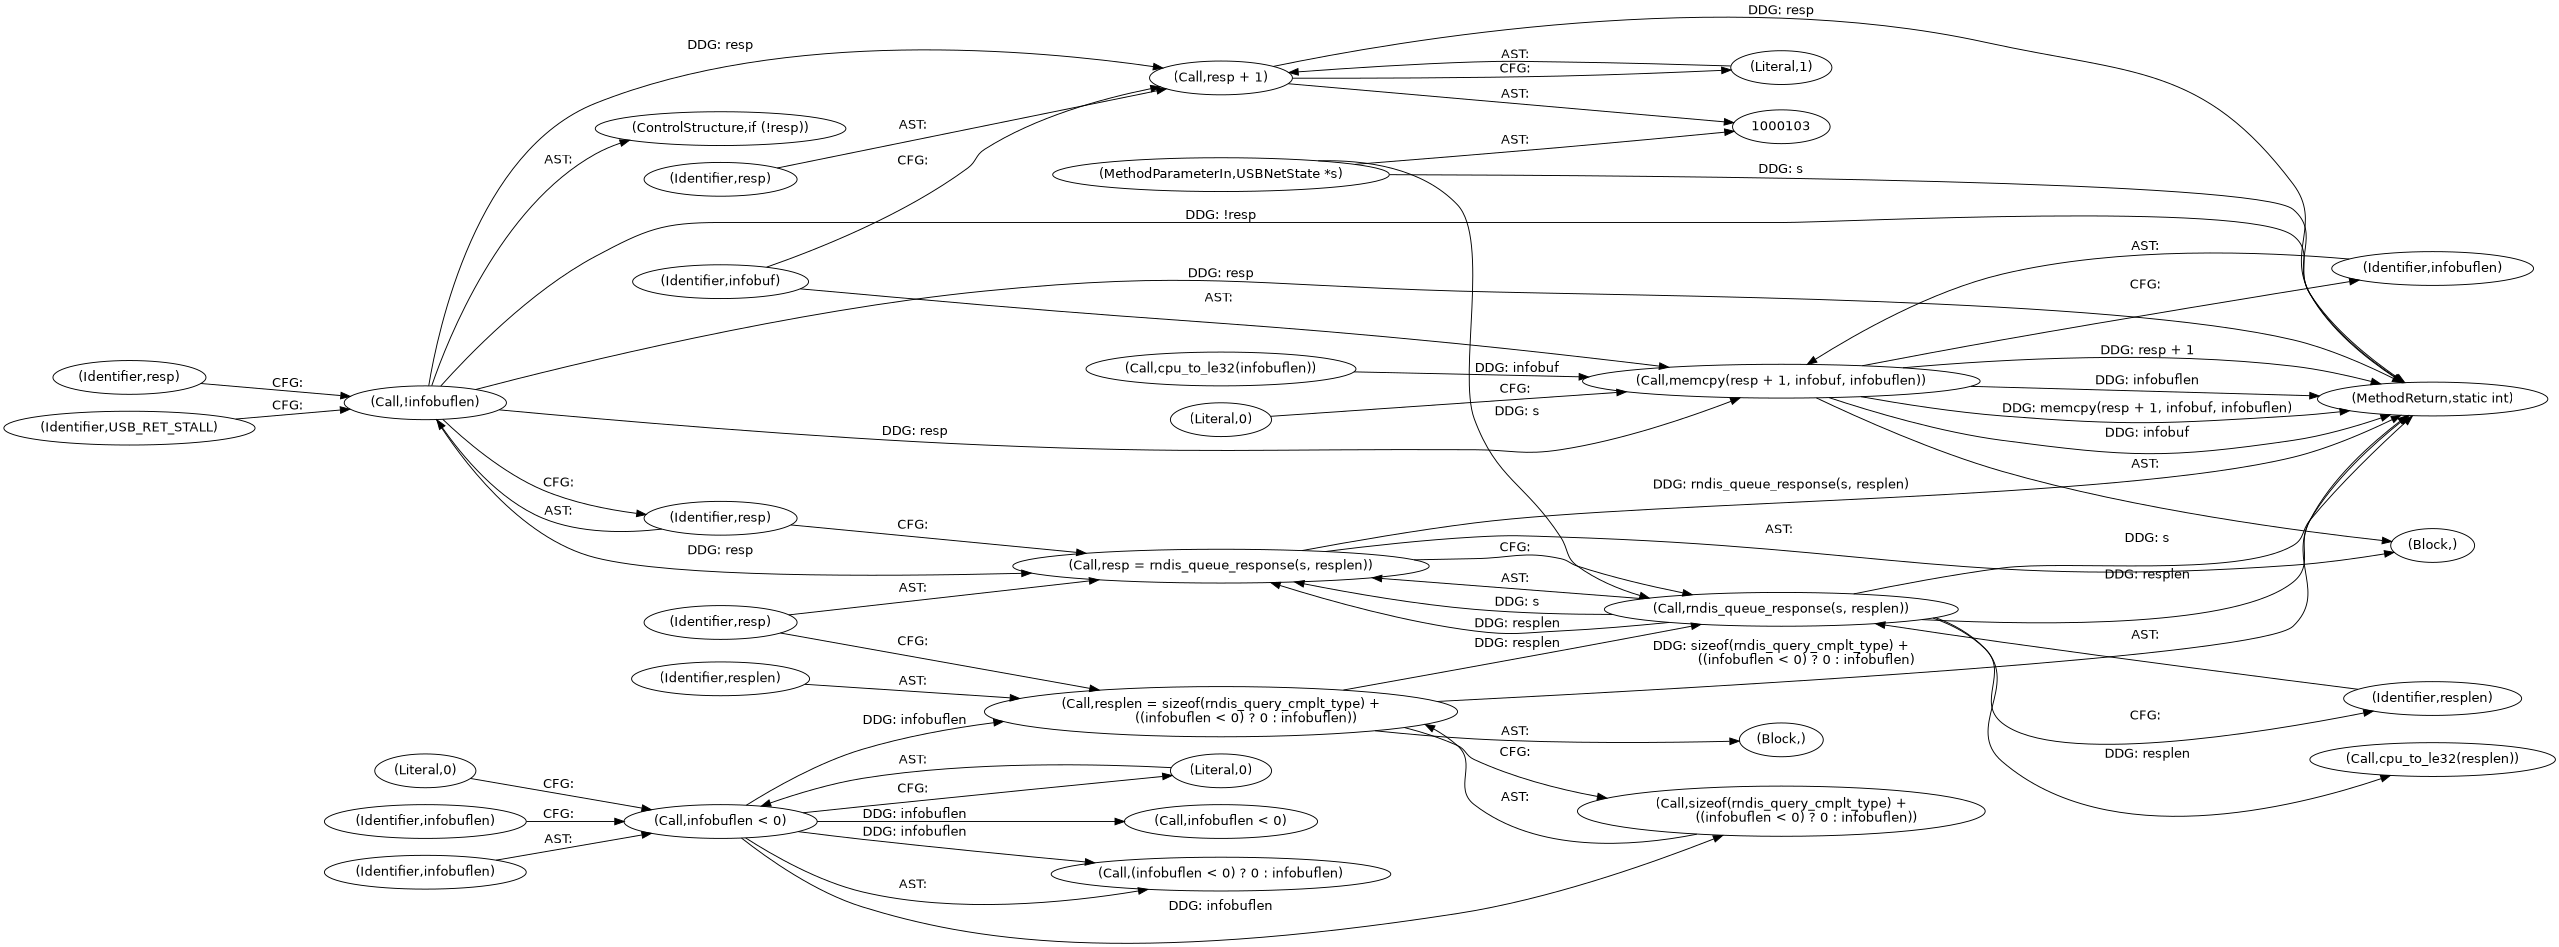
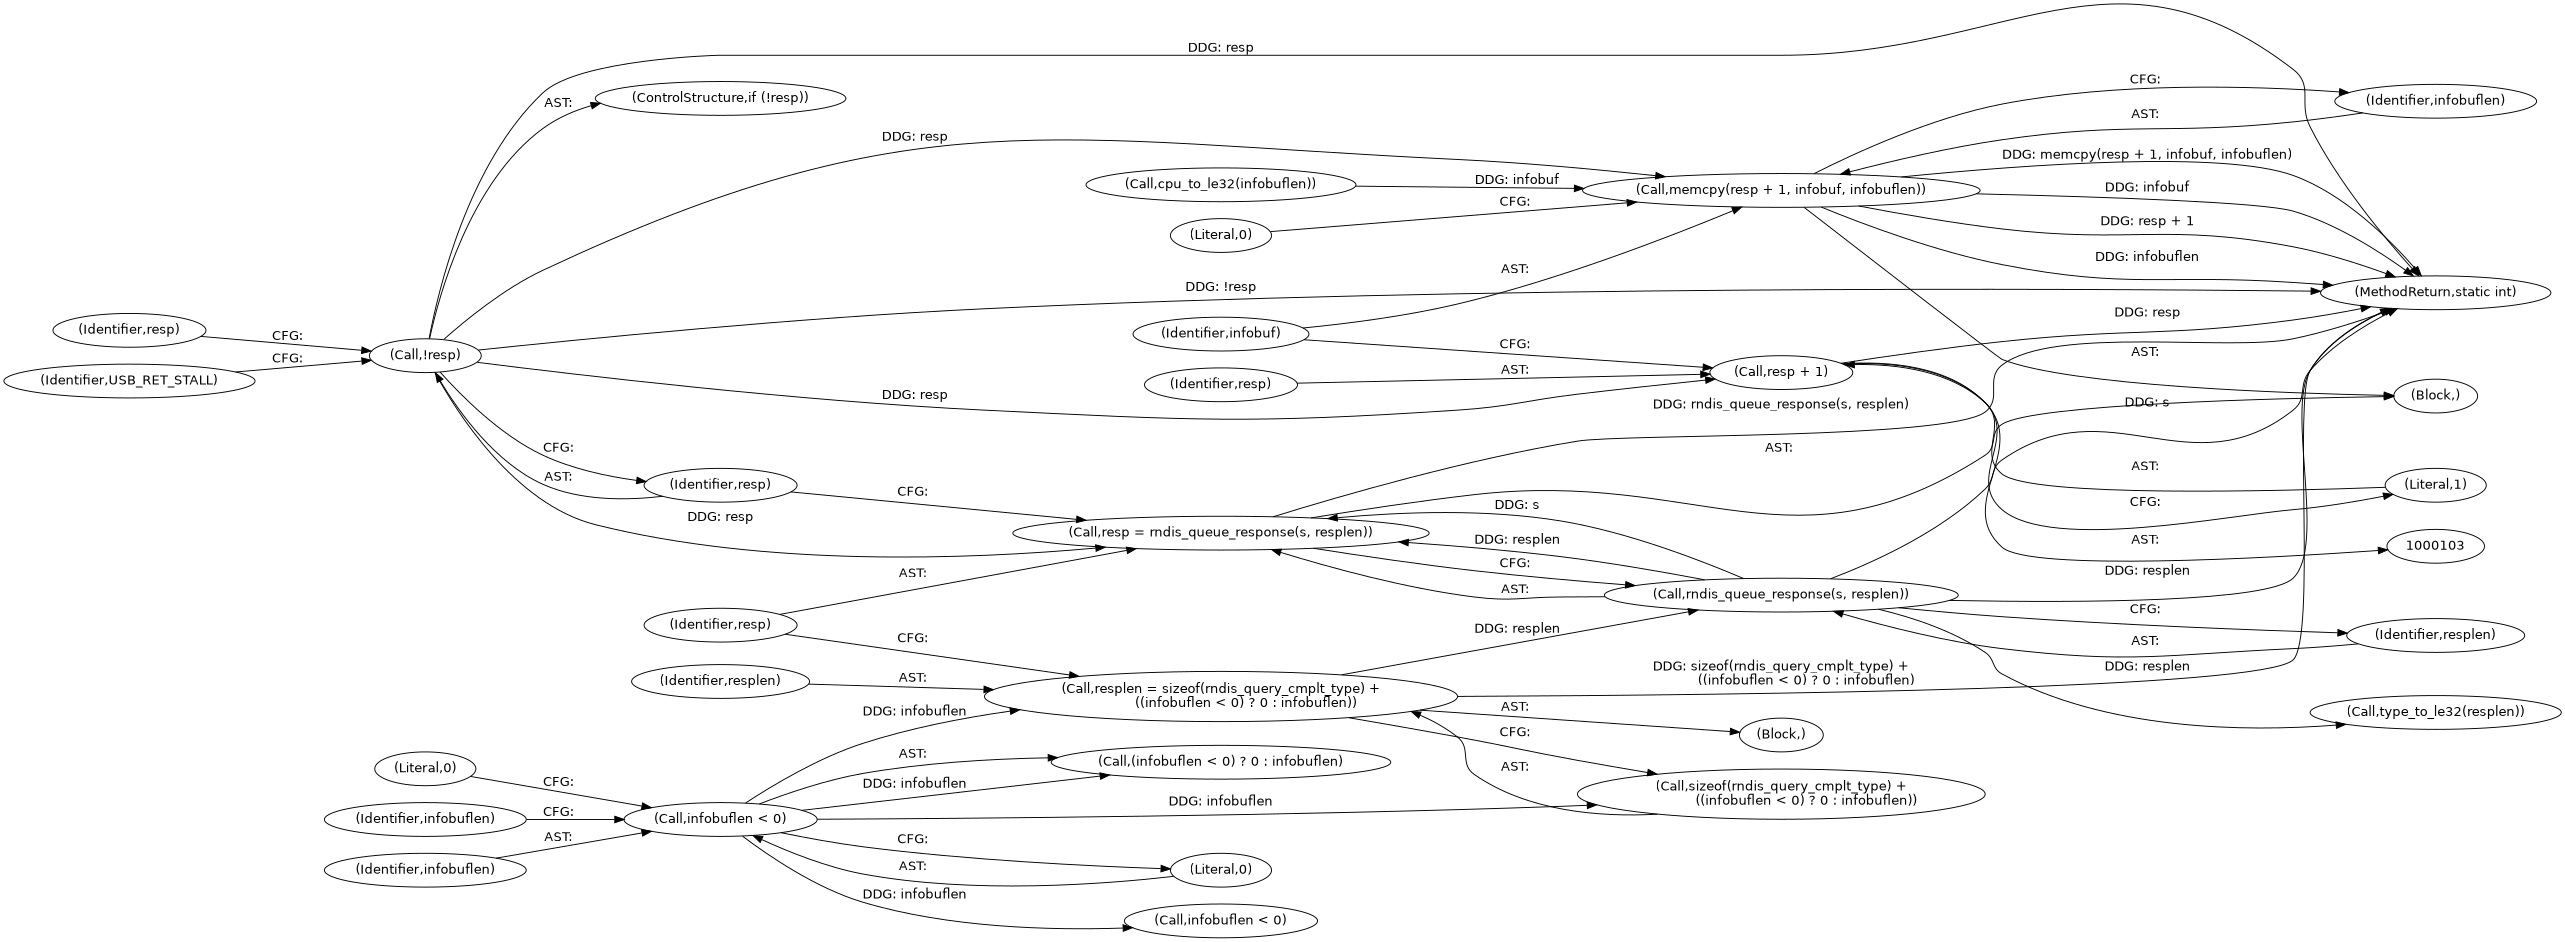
(1221, 175) -> none
(425, 403) -> (425, 356)
(2433, 760) -> (2436, 712)
